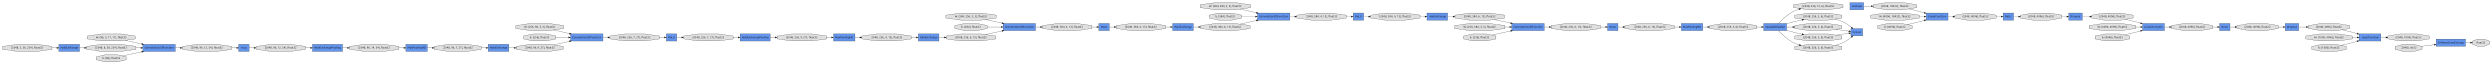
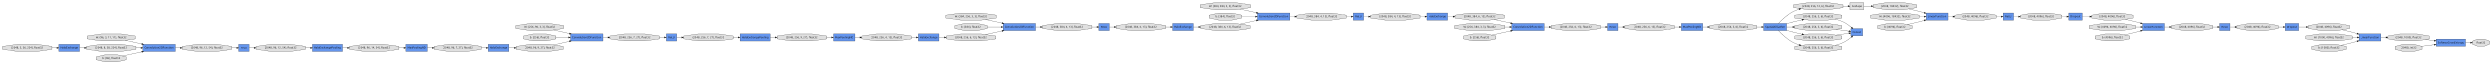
none -> (1845, 6)
(1857, 6) -> (1857, 6)
none -> (2430, 40)
